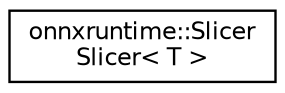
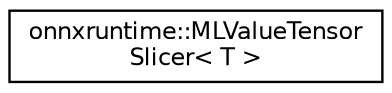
(142, 46) -> (196, 46)
